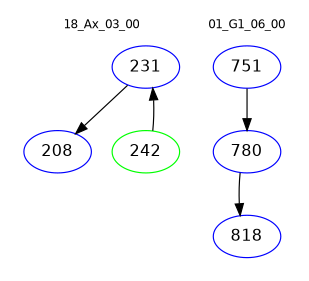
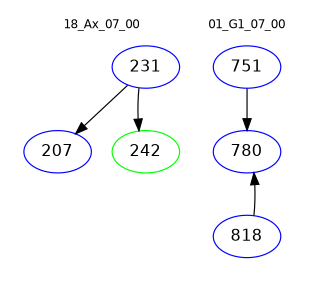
(102, 25) -> (102, 25)
(247, 25) -> (247, 25)
(154, 116) -> (138, 103)
(58, 152) -> (58, 152)
(239, 188) -> (255, 200)
